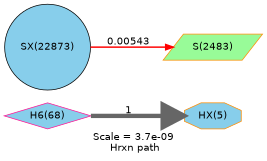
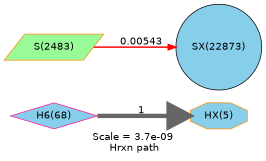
(128, 47) -> (131, 47)
